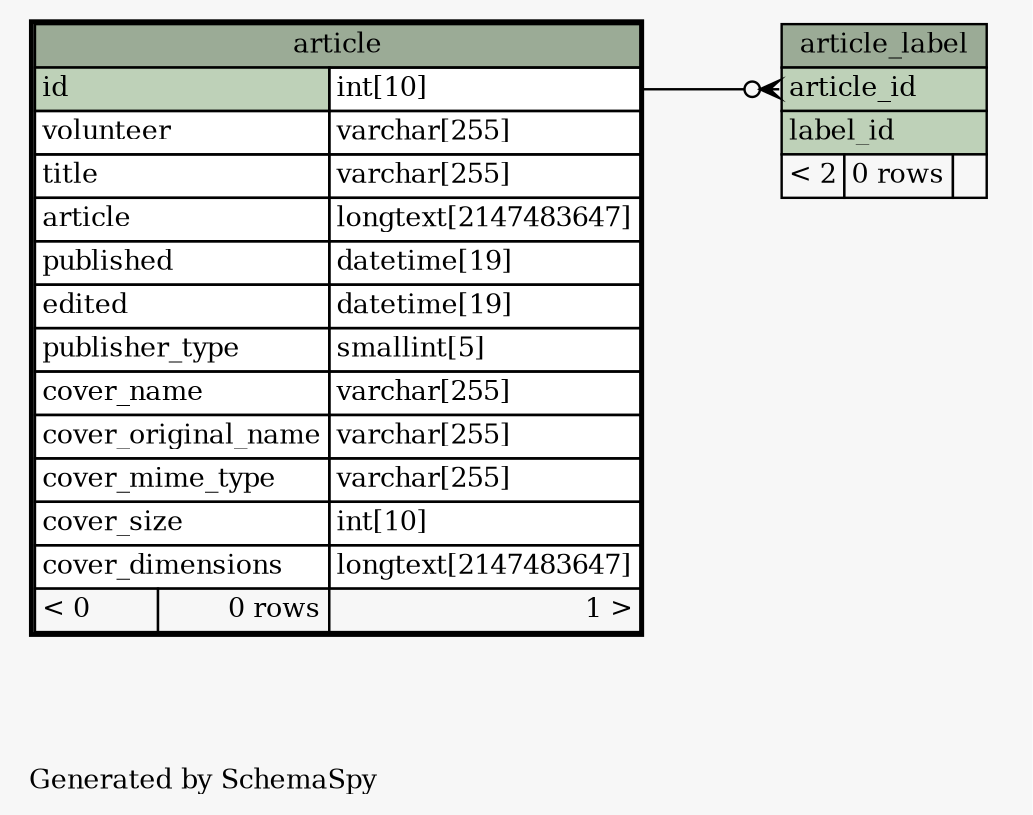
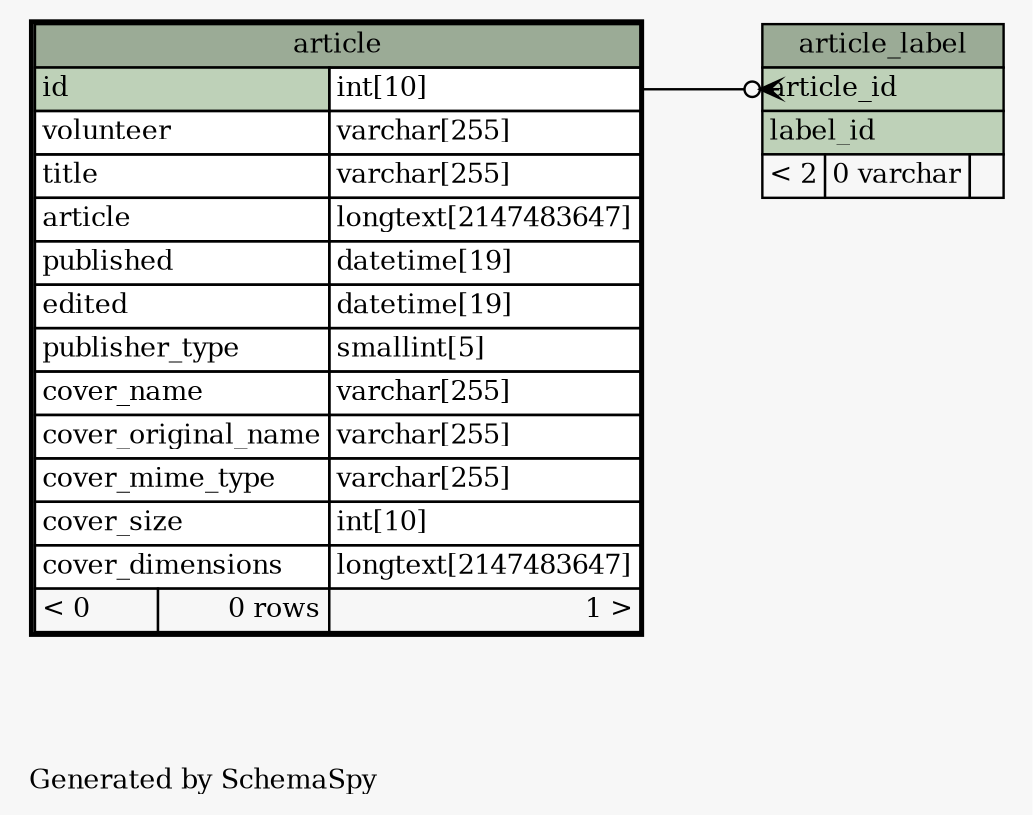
(899, 175) -> (897, 175)
